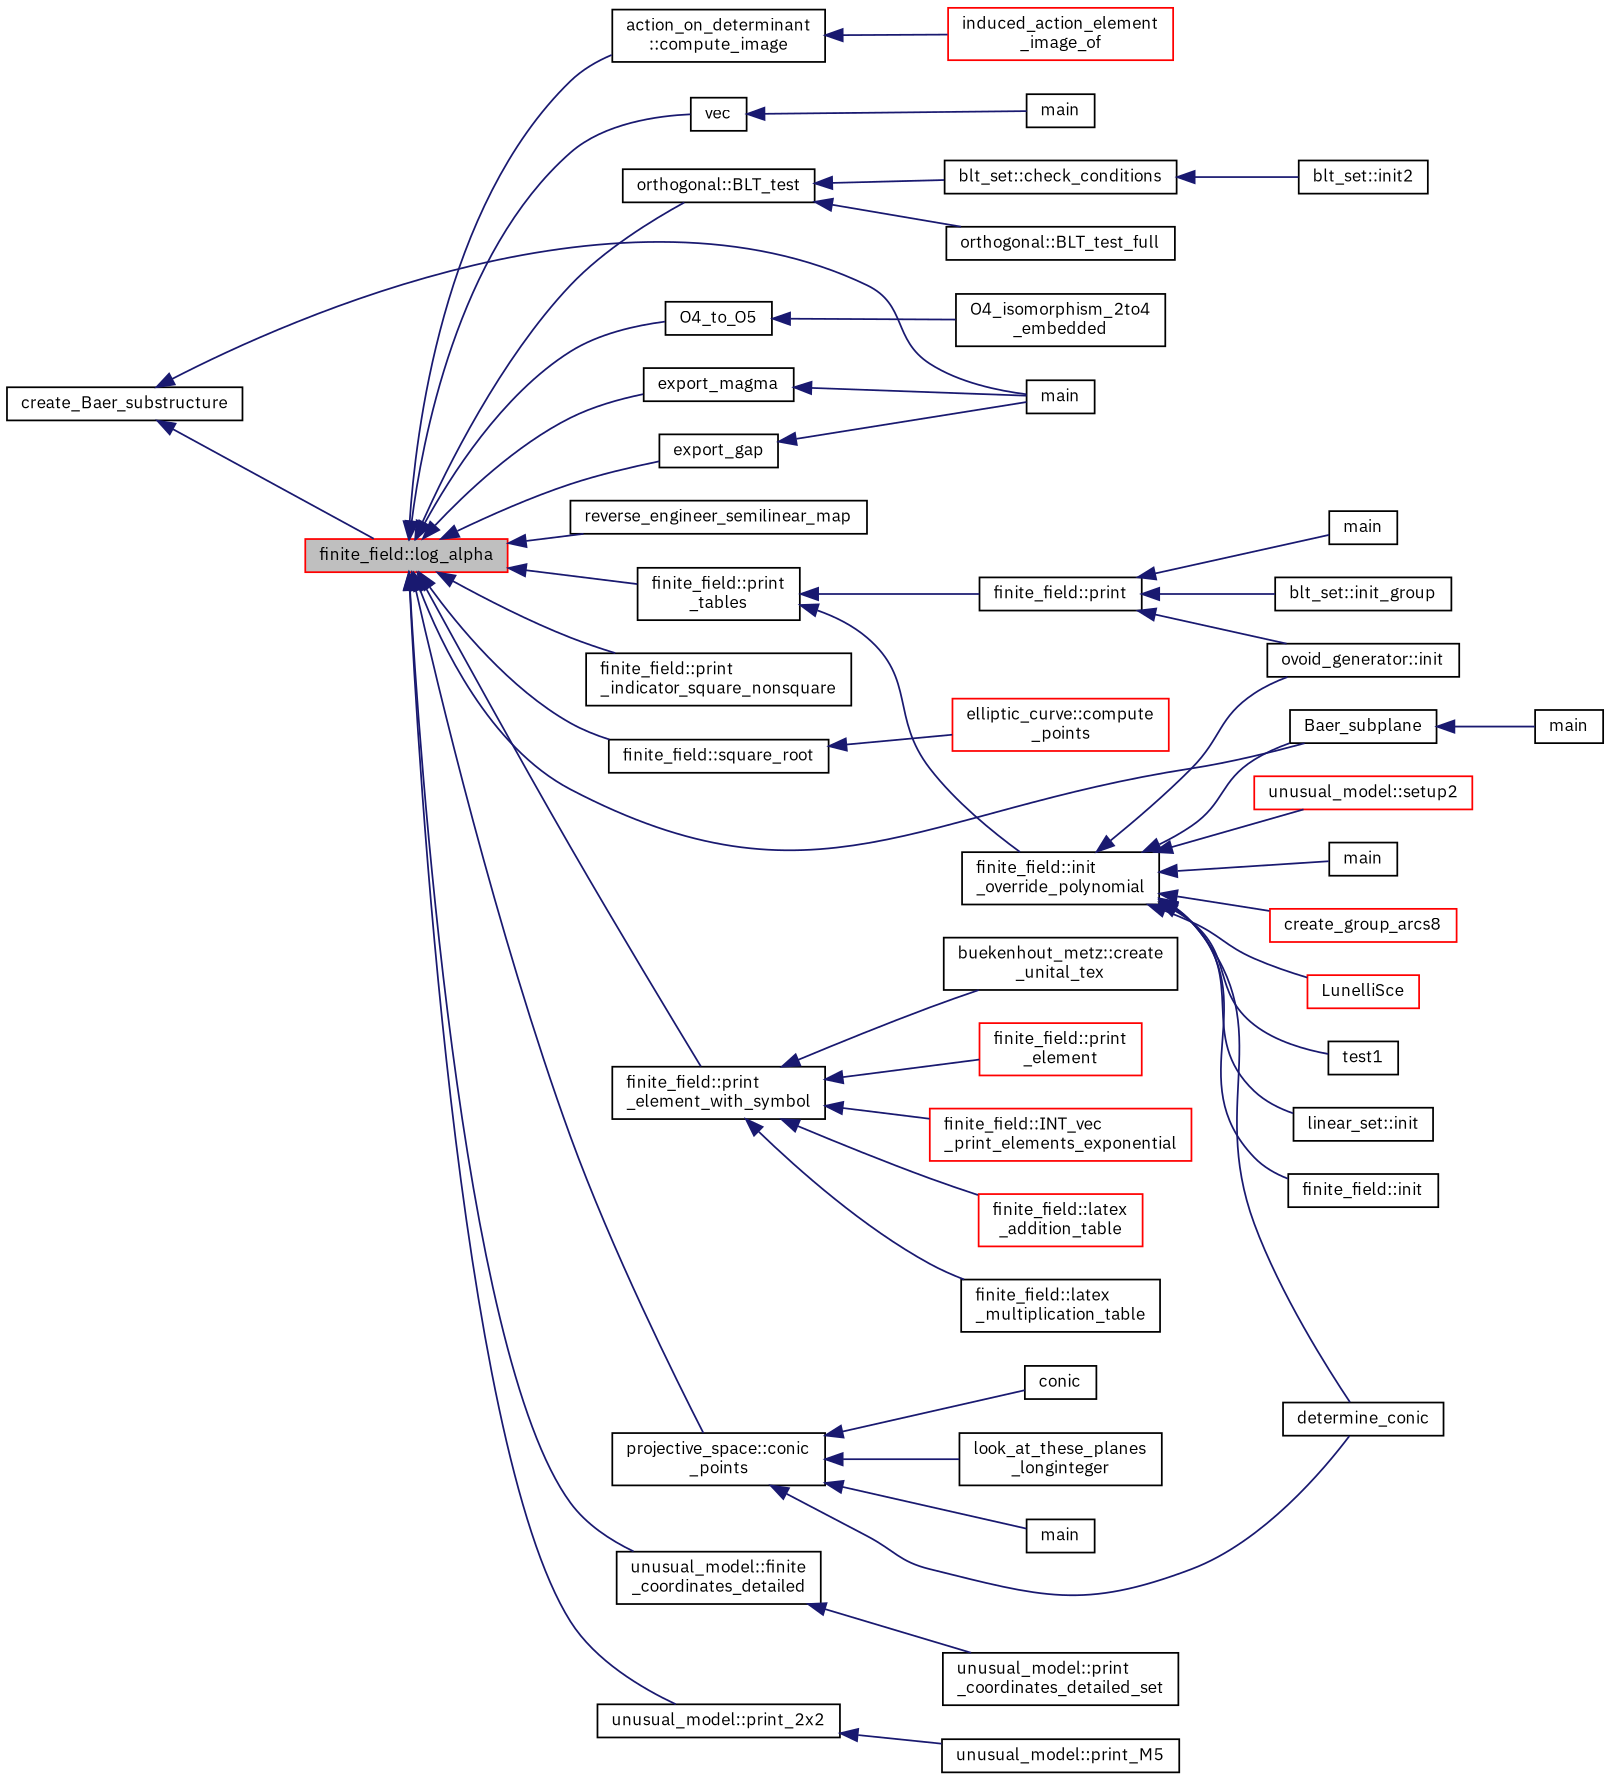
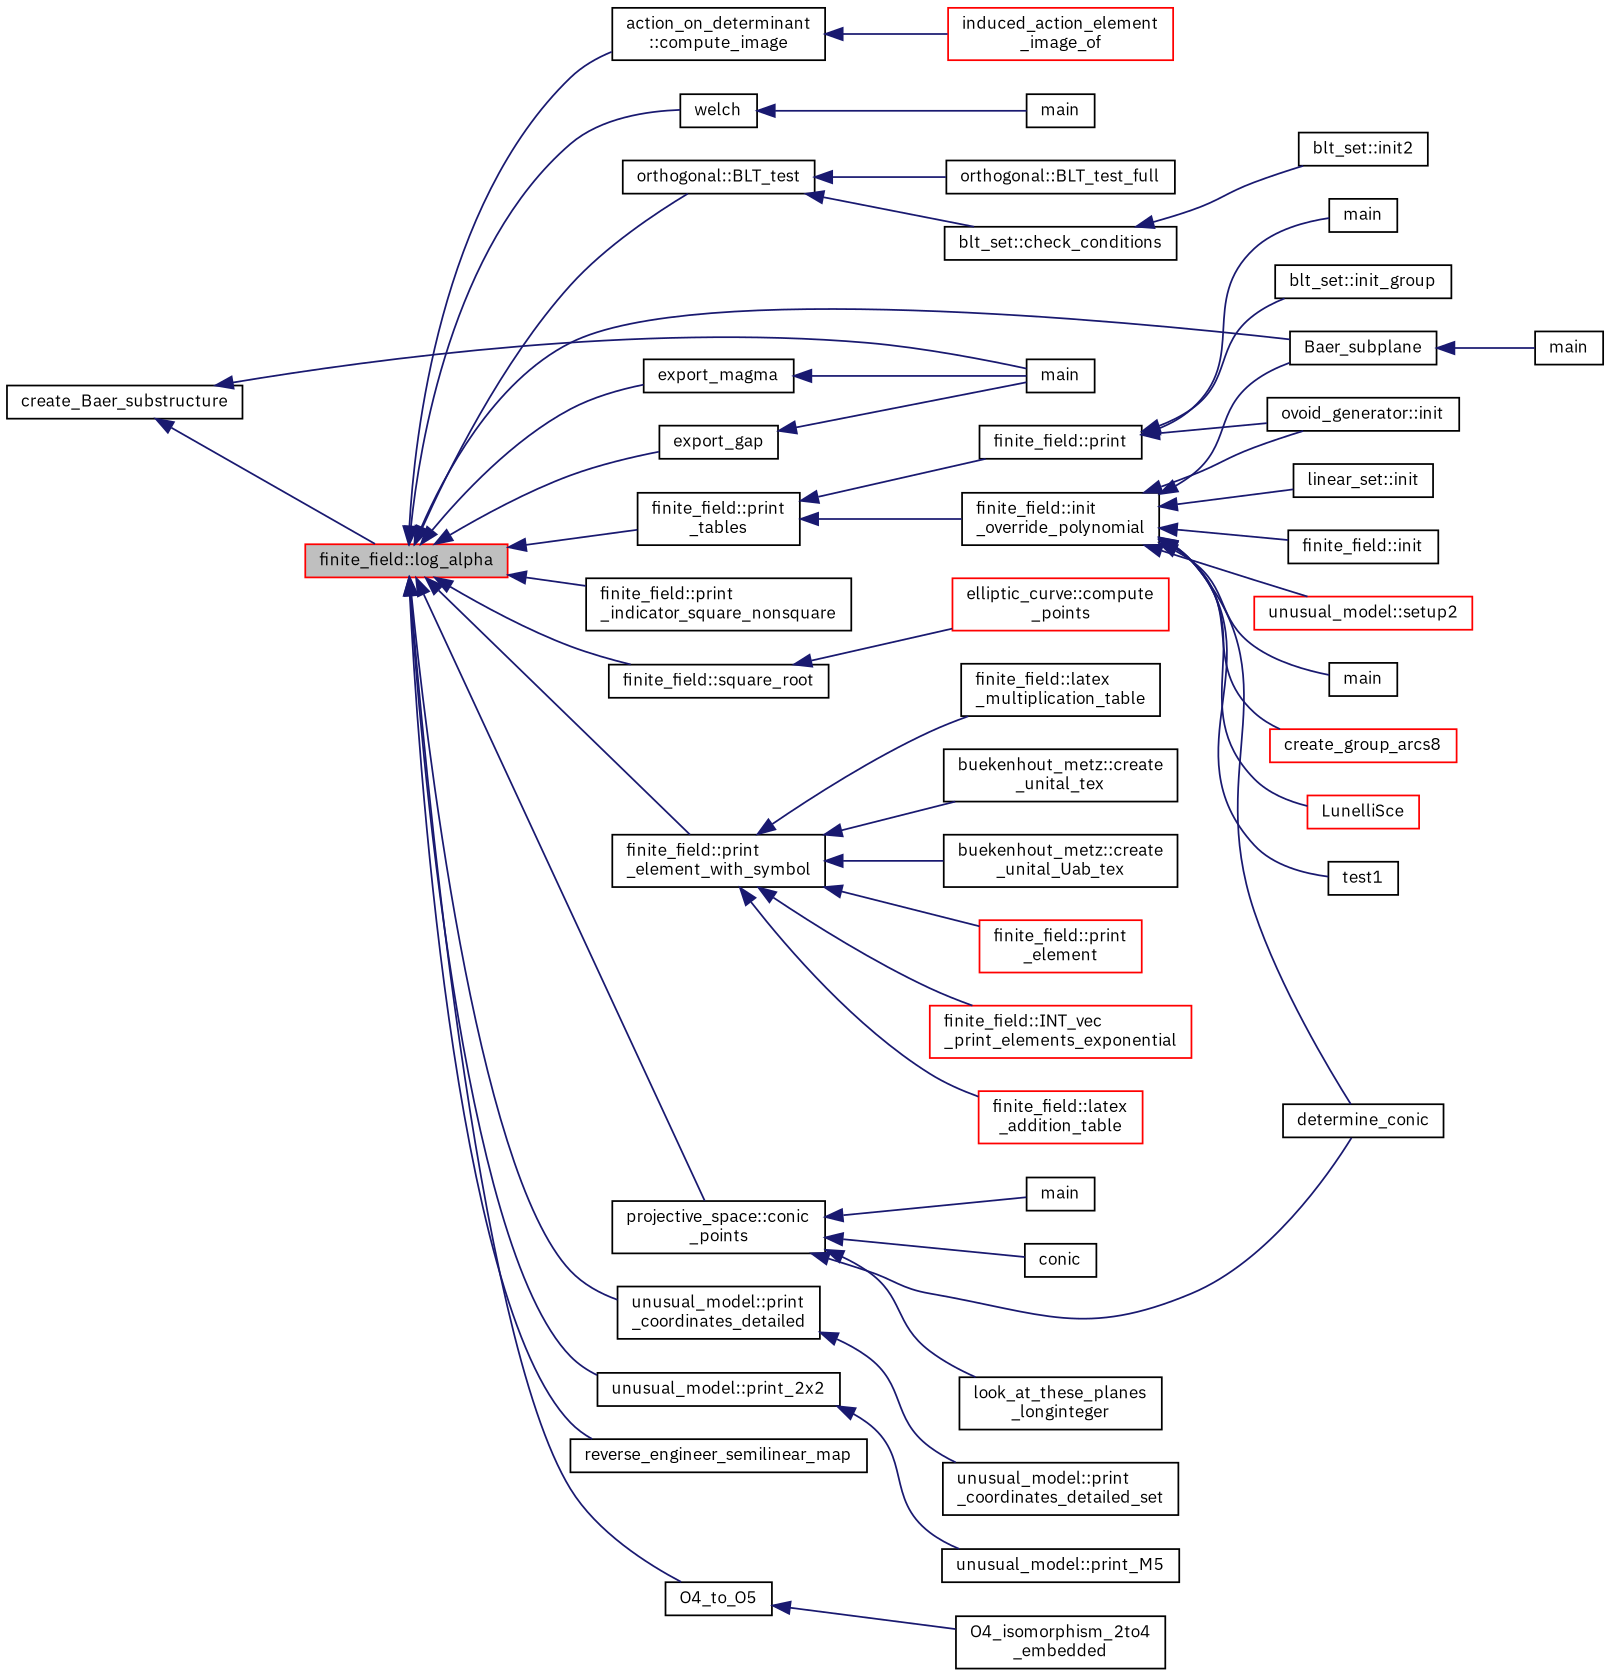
(719, 114) -> (719, 111)
none -> (1061, 861)
(719, 1578) -> (719, 1313)
